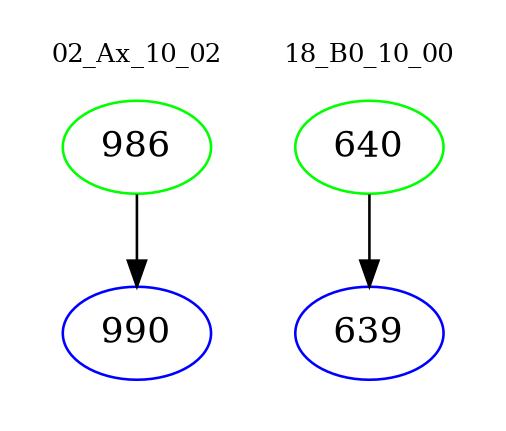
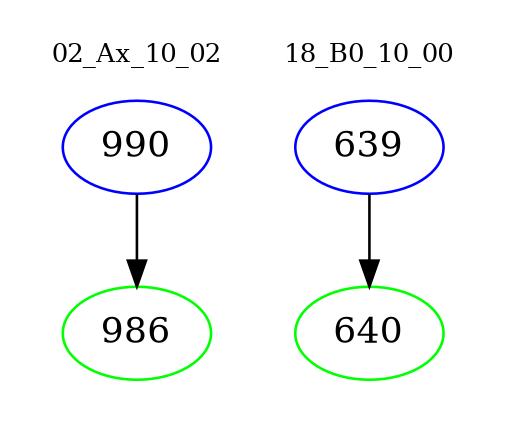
(137, 228) -> (137, 228)
(369, 228) -> (369, 228)
